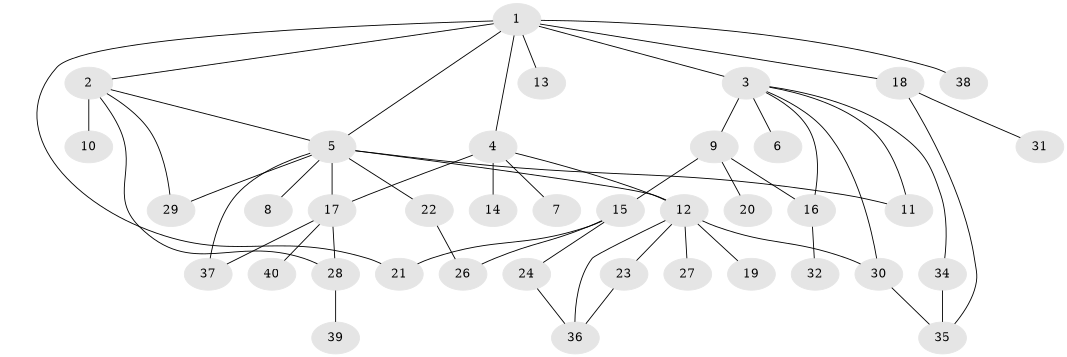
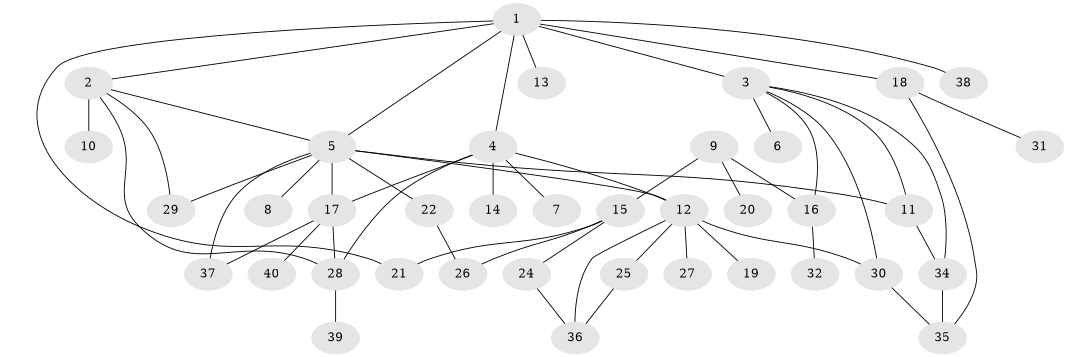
(730, 115) -> none
none -> (395, 197)
none -> (926, 242)
(624, 274) -> (624, 274)
